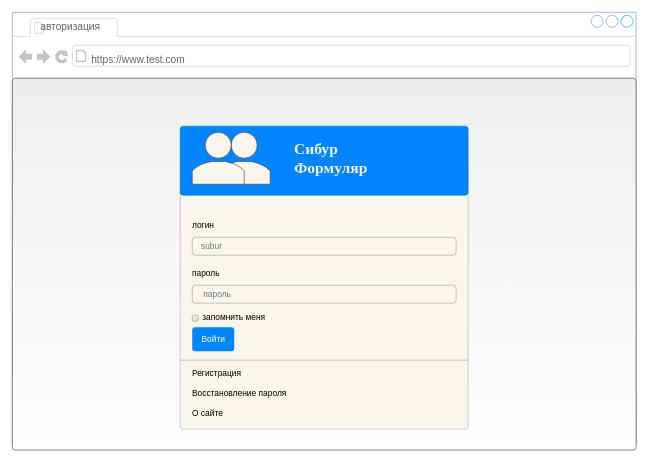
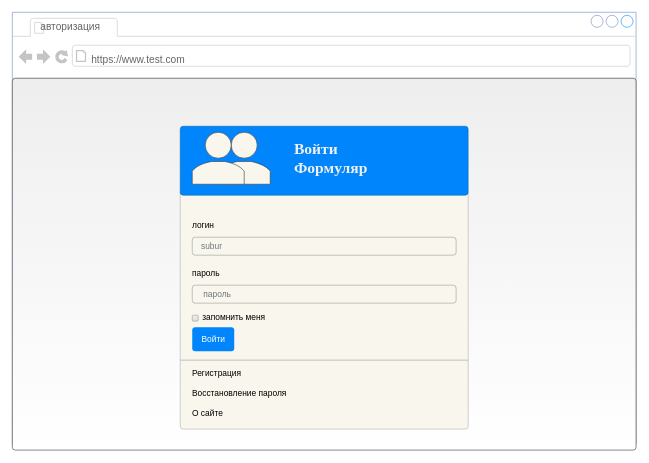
(329, 158) -> (329, 158)
